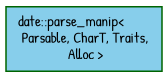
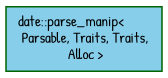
(84, 39) -> (84, 39)
